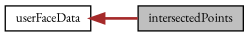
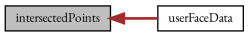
(121, 18) -> (141, 18)
